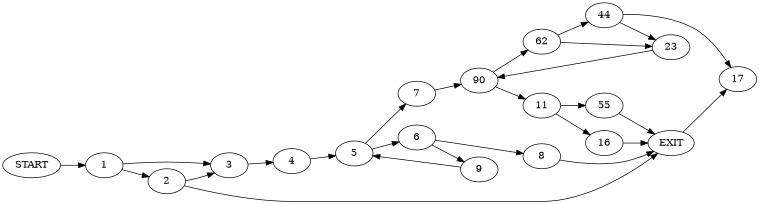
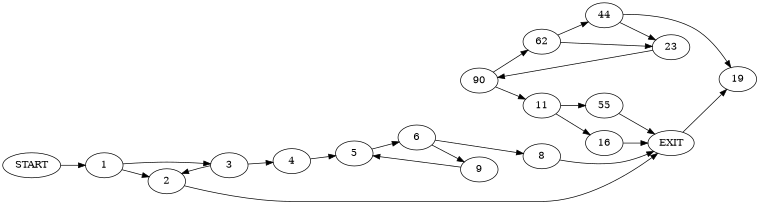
(738, 79) -> (738, 79)
(417, 94) -> none
(197, 178) -> (199, 168)
